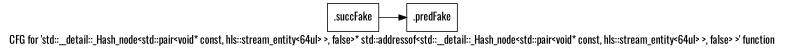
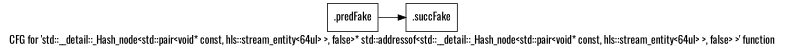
(389, 18) -> (388, 18)
